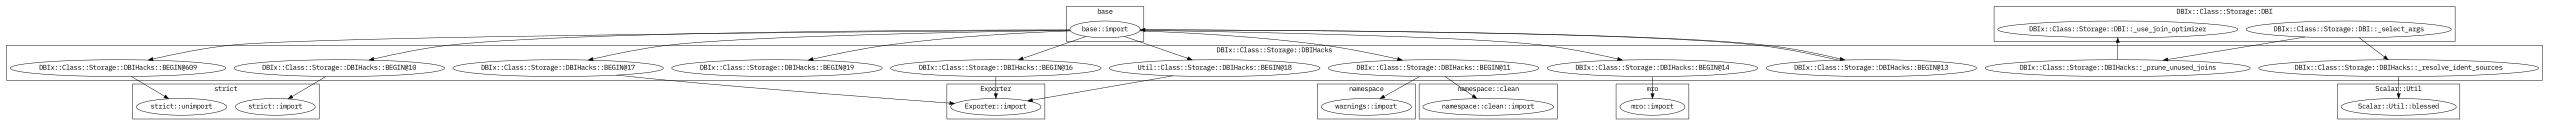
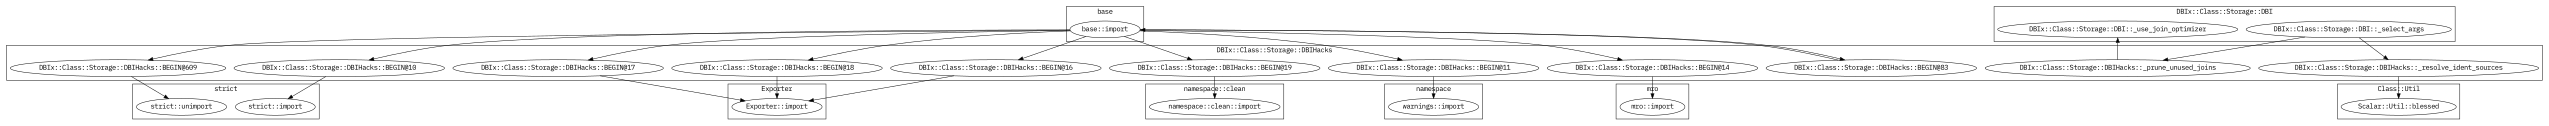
(1215, 68) -> (777, 68)
(1871, 68) -> (1871, 68)
(1460, 87) -> (1215, 87)
(2399, 89) -> (2399, 89)
